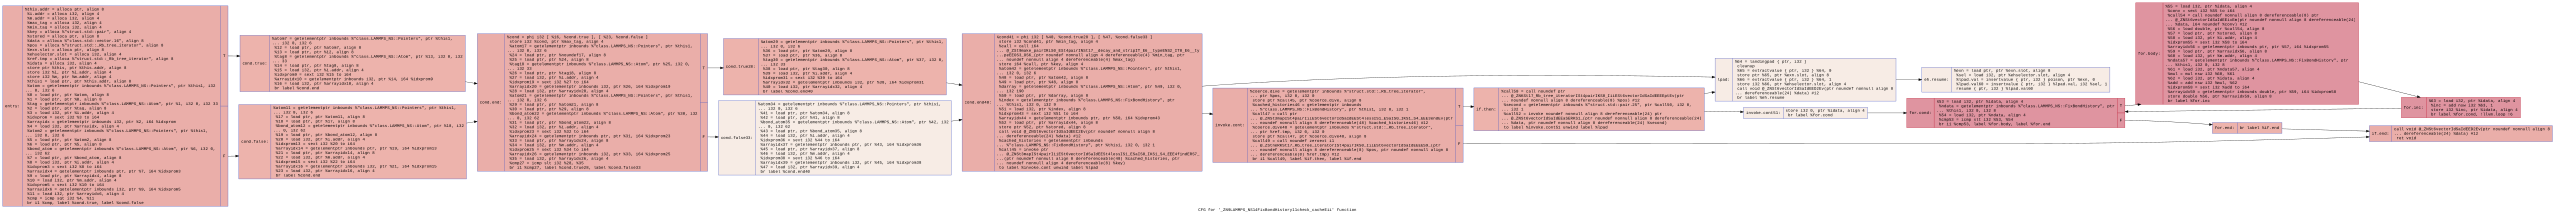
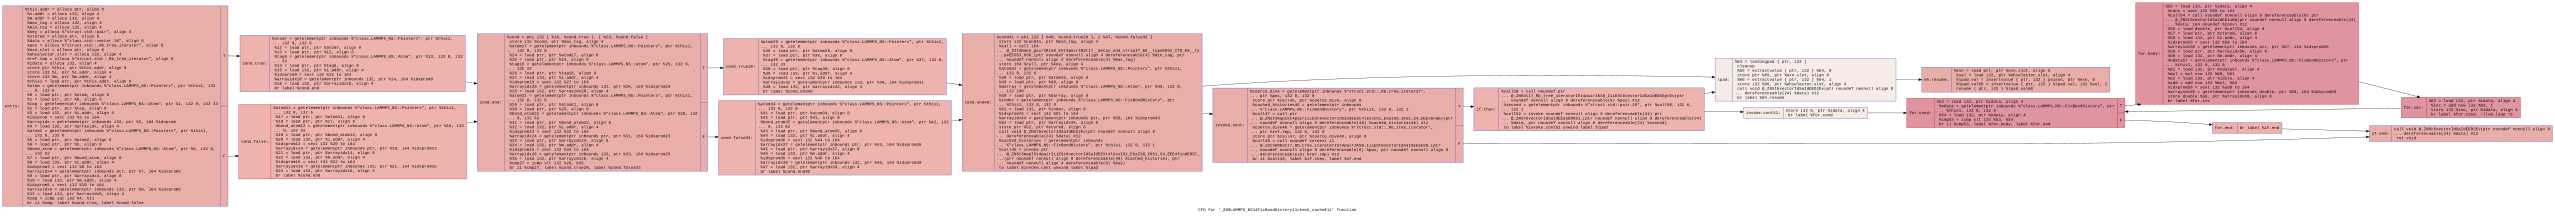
(557, 55) -> (553, 55)
(2016, 80) -> (2016, 80)
(835, 138) -> (835, 138)
(353, 142) -> (353, 142)
